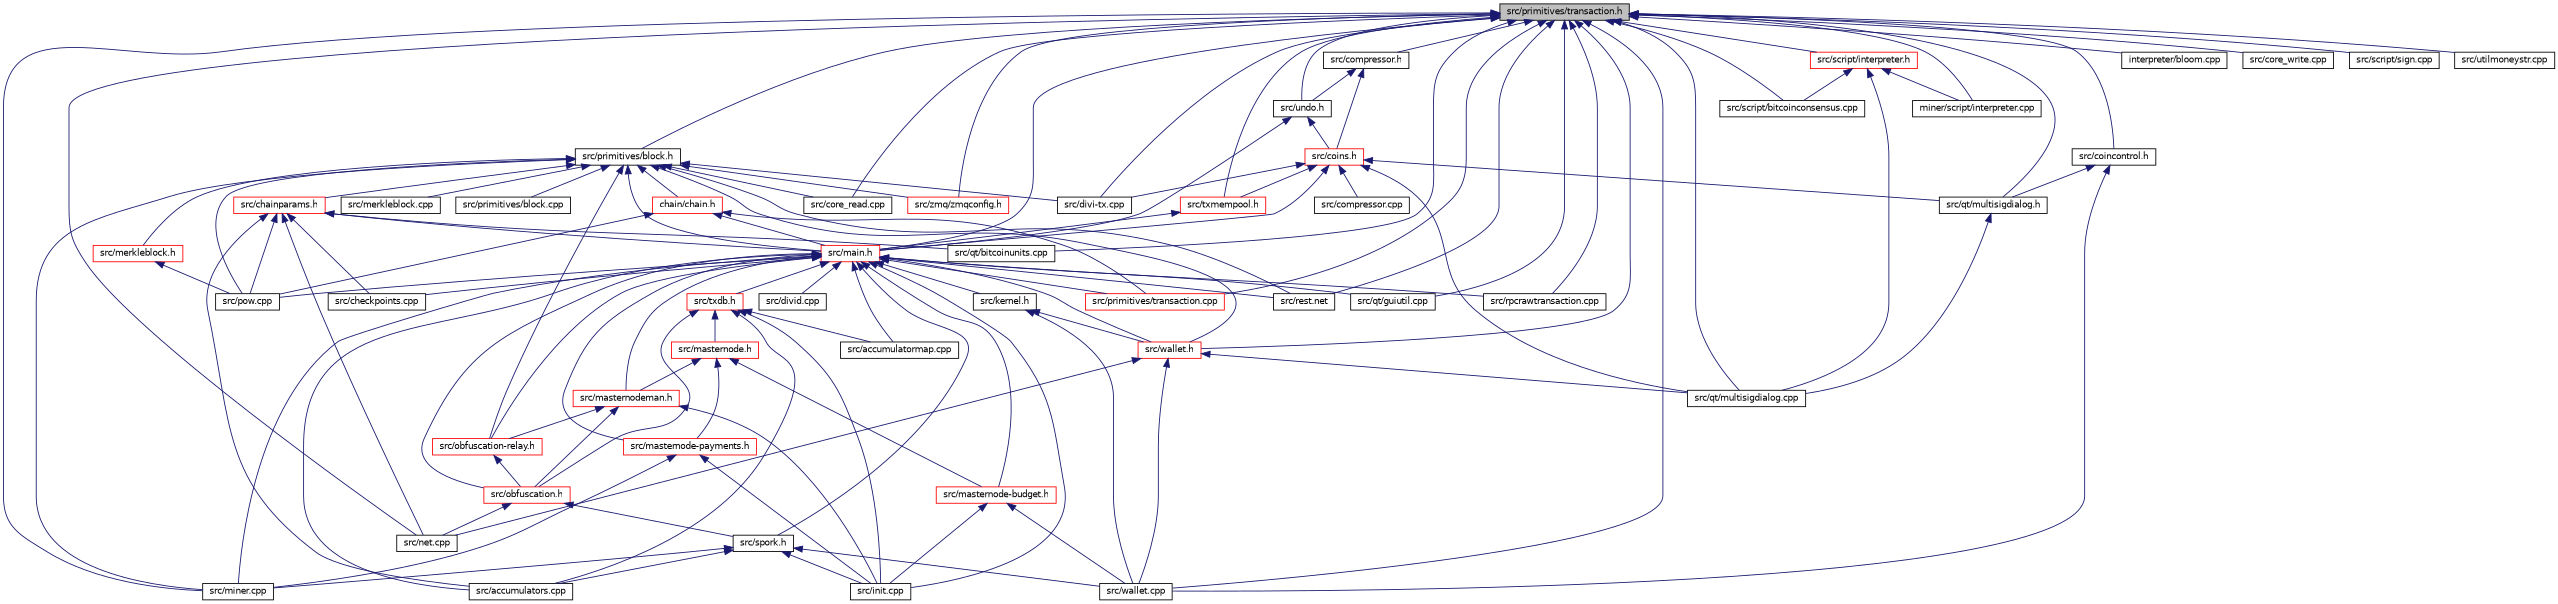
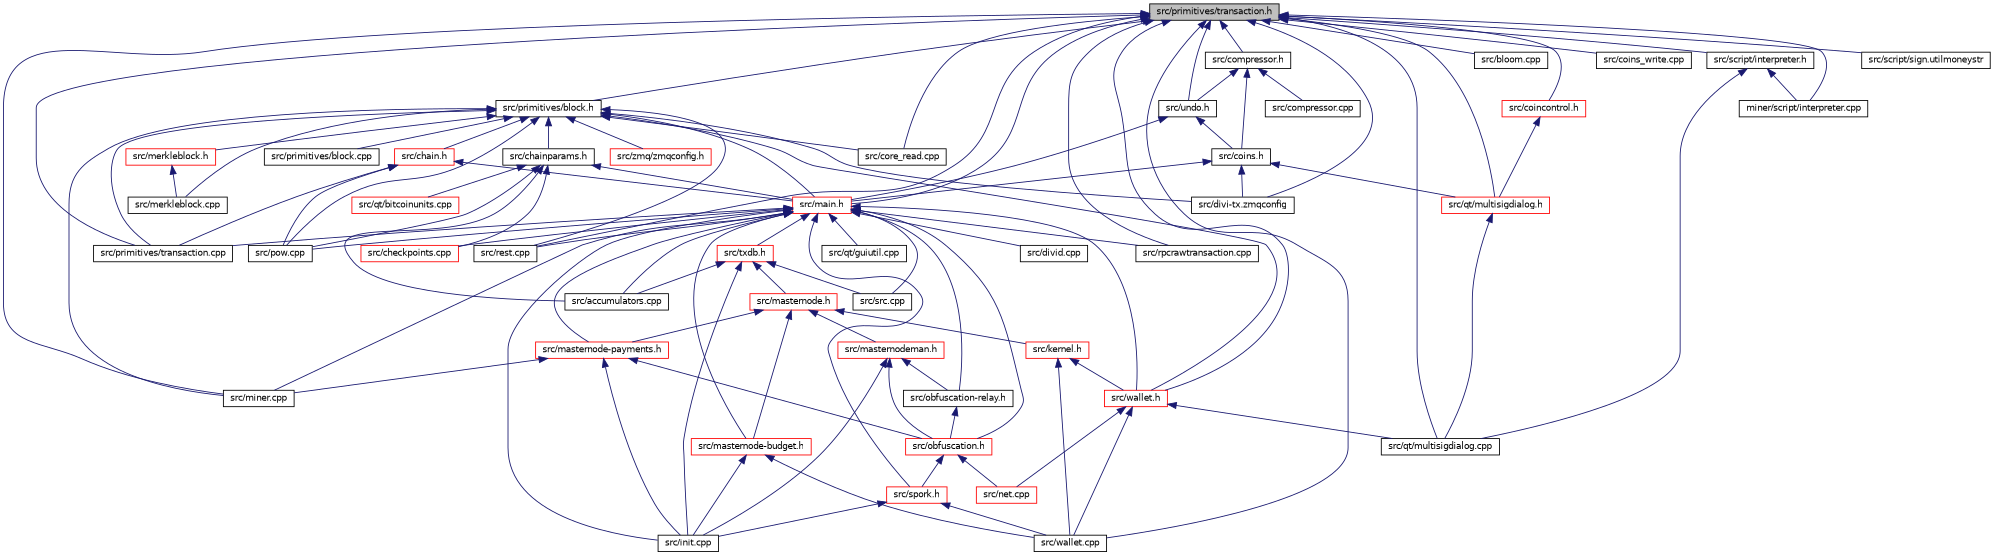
(482, 45) -> none
(1018, 54) -> none
(1864, 60) -> (1760, 60)
(2174, 60) -> (1511, 60)
(2288, 60) -> (1644, 60)
(2394, 60) -> (1926, 60)
(2505, 60) -> none
(1792, 109) -> none
(1334, 157) -> (1241, 157)
(2114, 157) -> (1544, 109)
(1350, 185) -> (1284, 87)
(1565, 203) -> none
(279, 205) -> (549, 157)
(687, 205) -> (424, 157)
(1095, 205) -> (1243, 205)
(1223, 205) -> none
(1993, 205) -> (1496, 205)
(1354, 230) -> none
(1001, 254) -> (405, 205)
(197, 279) -> (175, 186)
(932, 279) -> (935, 328)
(689, 288) -> none
(377, 302) -> (410, 254)
(1005, 302) -> (1057, 350)
(1155, 302) -> (163, 254)
(1304, 302) -> (505, 254)
(549, 303) -> (245, 123)
(1493, 323) -> none
(900, 350) -> (882, 302)
(350, 380) -> none
(665, 425) -> (780, 400)
(487, 447) -> (958, 398)
(427, 543) -> (1007, 495)
(763, 543) -> (917, 495)
(642, 568) -> none
(499, 569) -> none
(1800, 571) -> none
